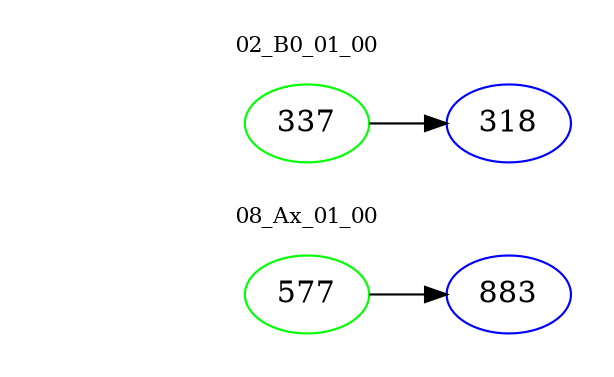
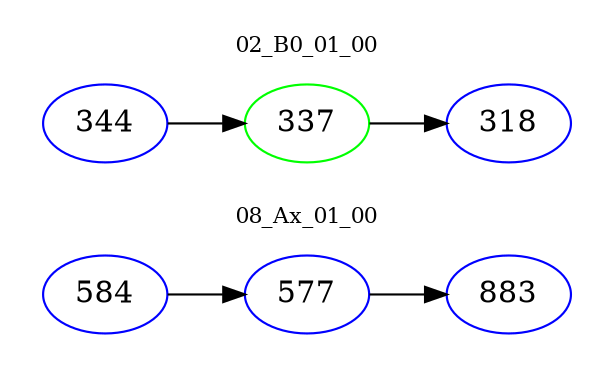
none -> (105, 123)
none -> (105, 294)
(307, 294) -> (307, 294)
